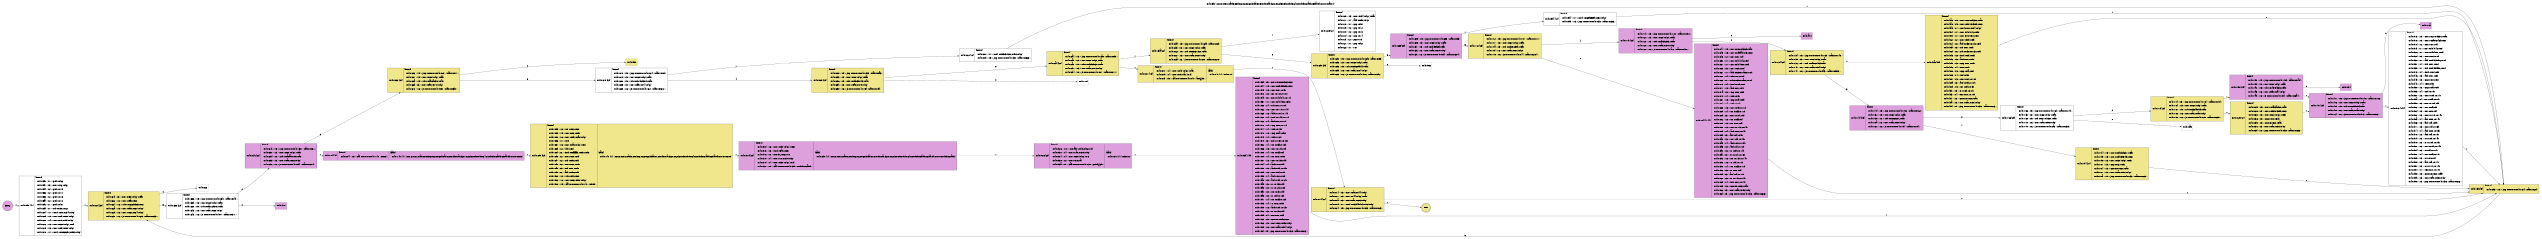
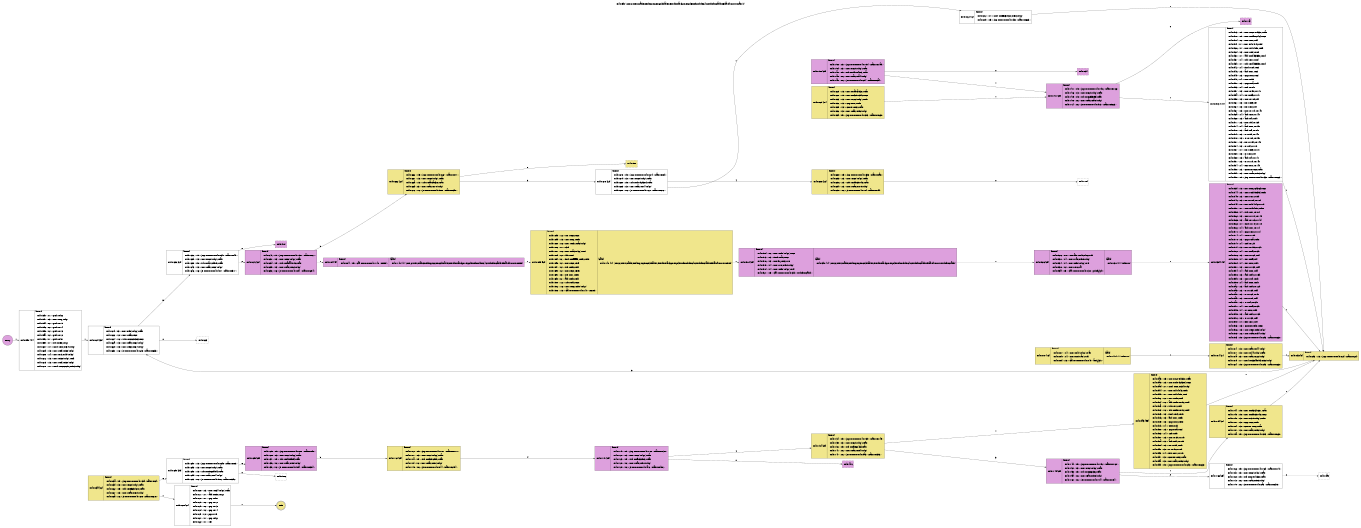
(1580, 19) -> none
(1083, 64) -> none
(1348, 66) -> (203, 471)
(2187, 109) -> none
(1731, 121) -> none
(1402, 205) -> (253, 506)
(124, 206) -> (124, 340)
